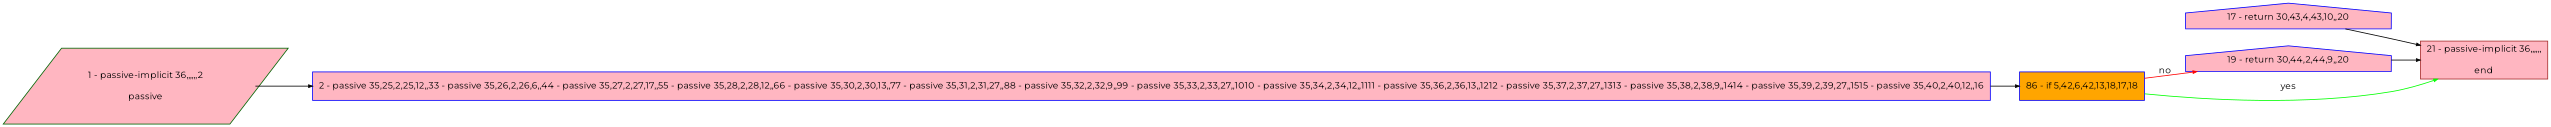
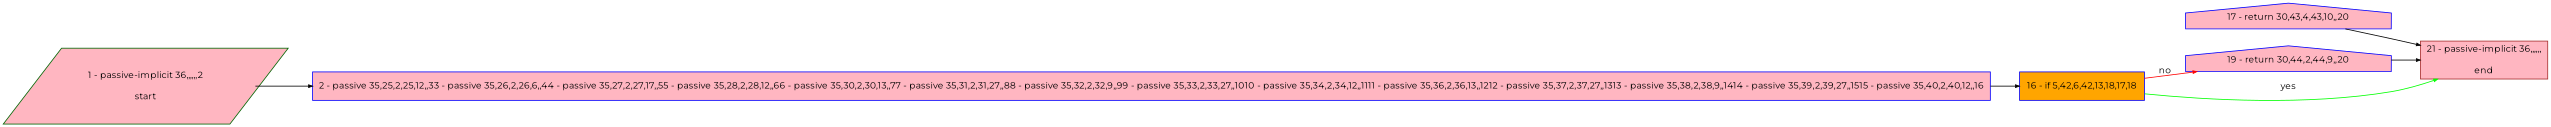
(146, 86) -> (146, 86)
(2082, 86) -> (2082, 86)
